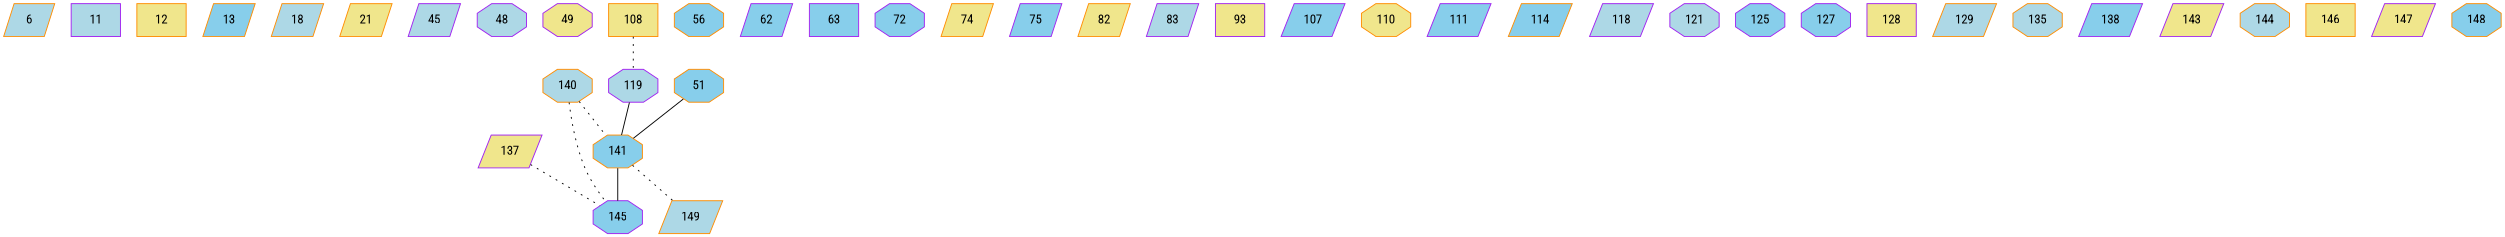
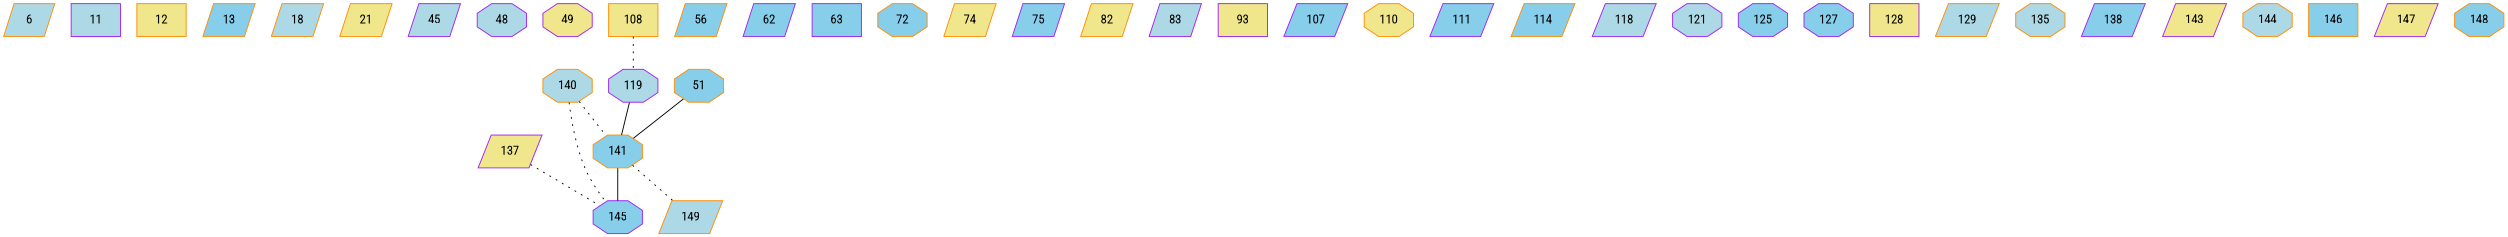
(699, 20) -> (701, 20)
(900, 20) -> (902, 20)
(2331, 20) -> (2333, 20)
